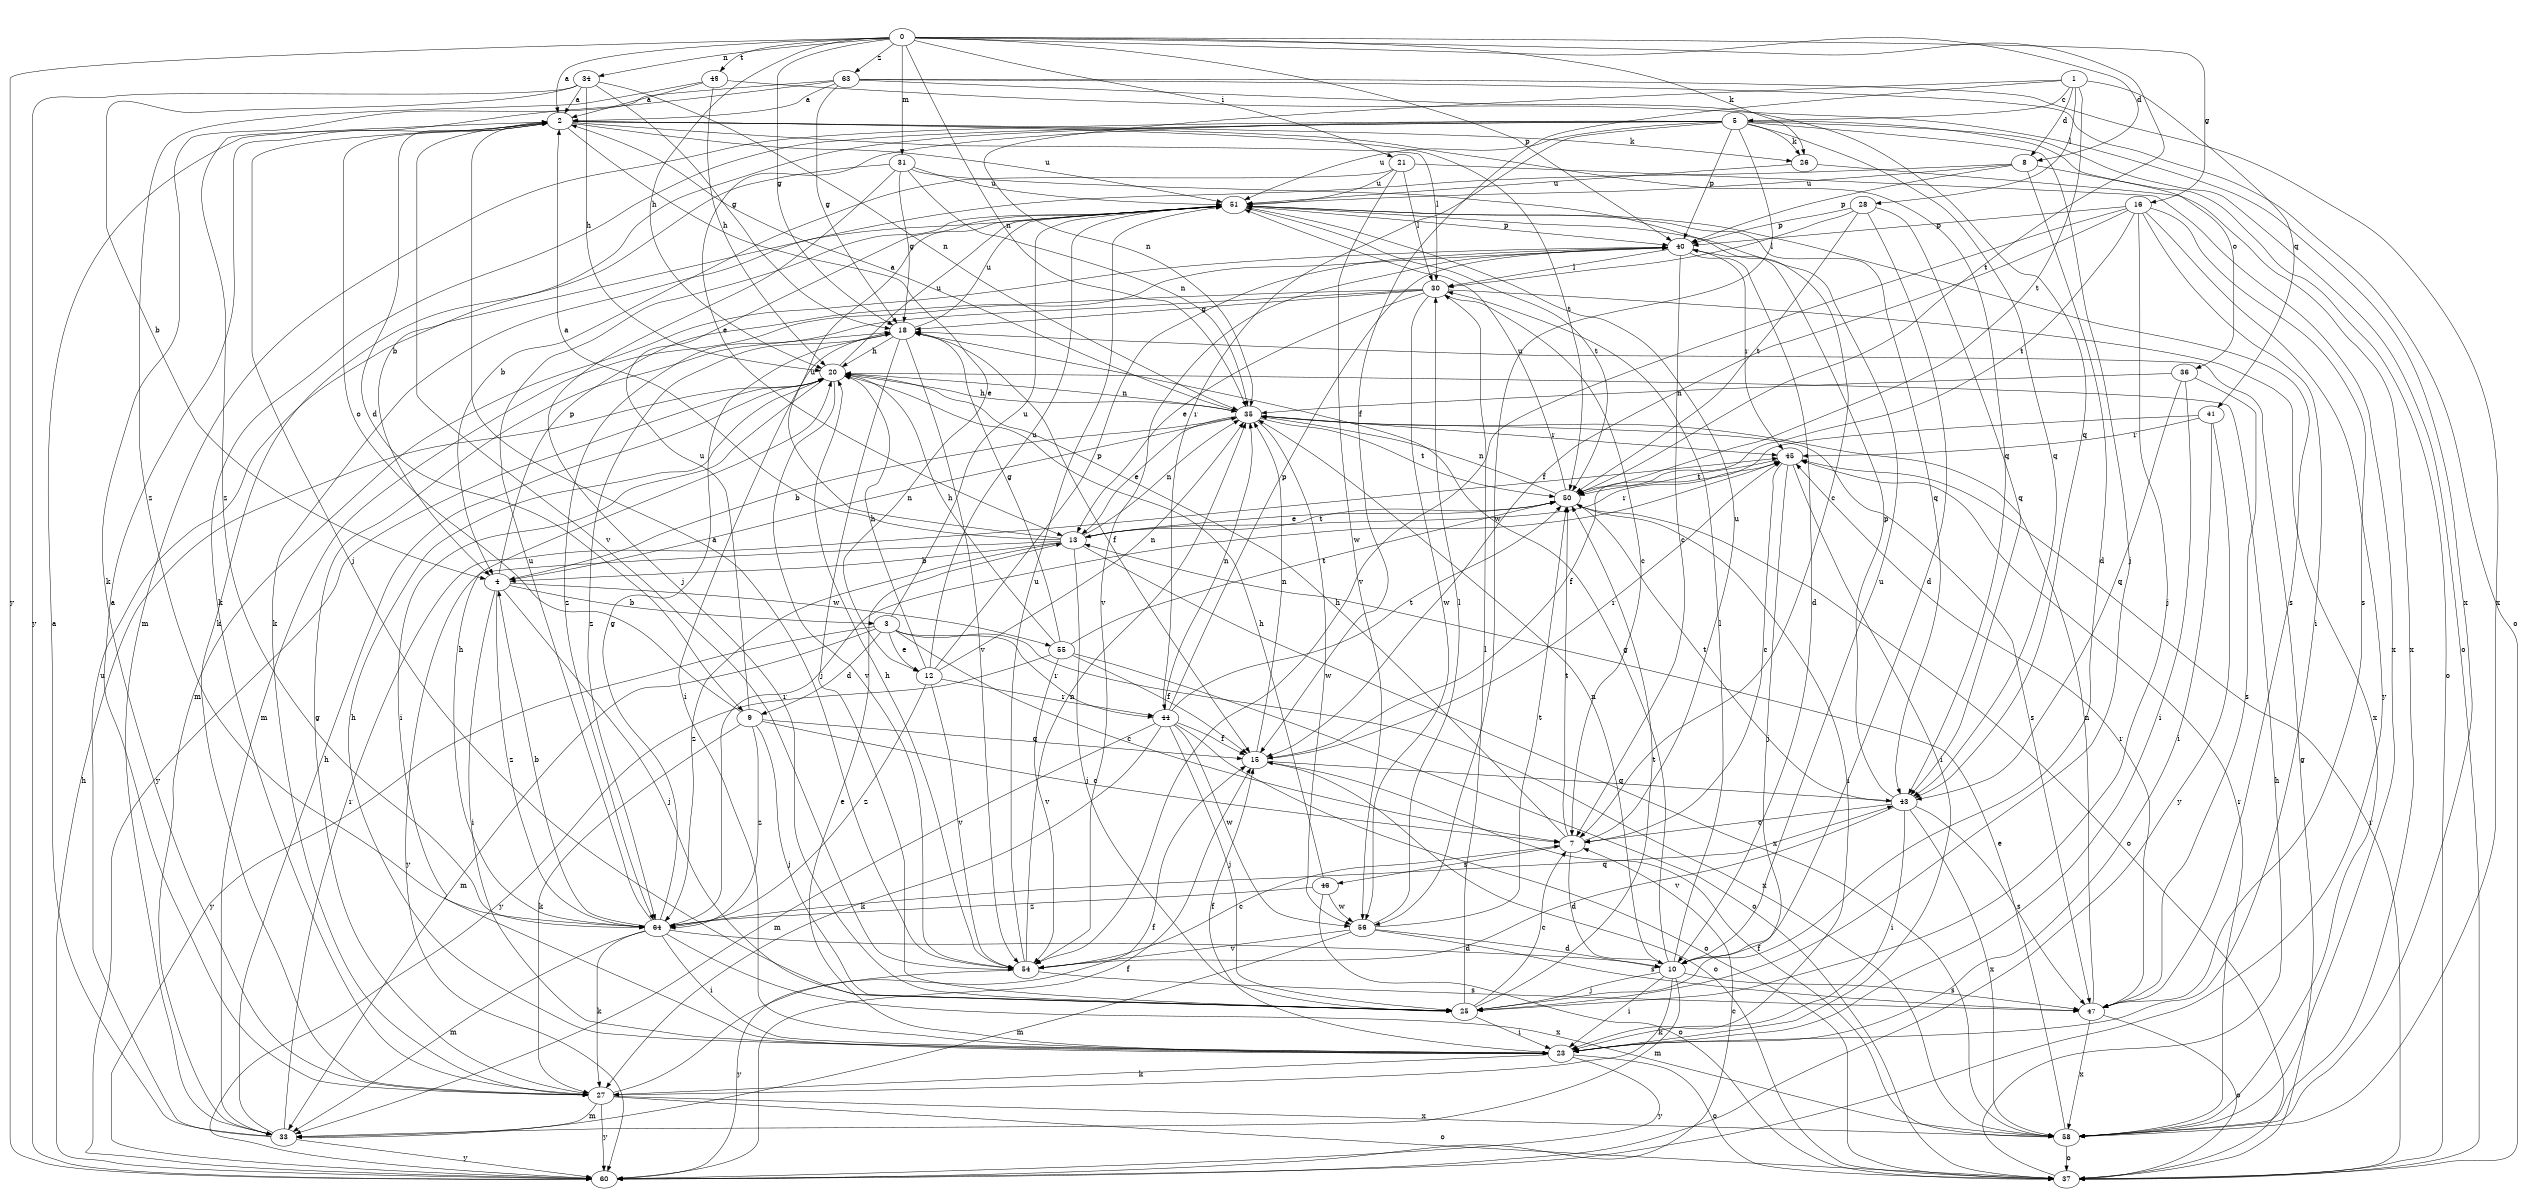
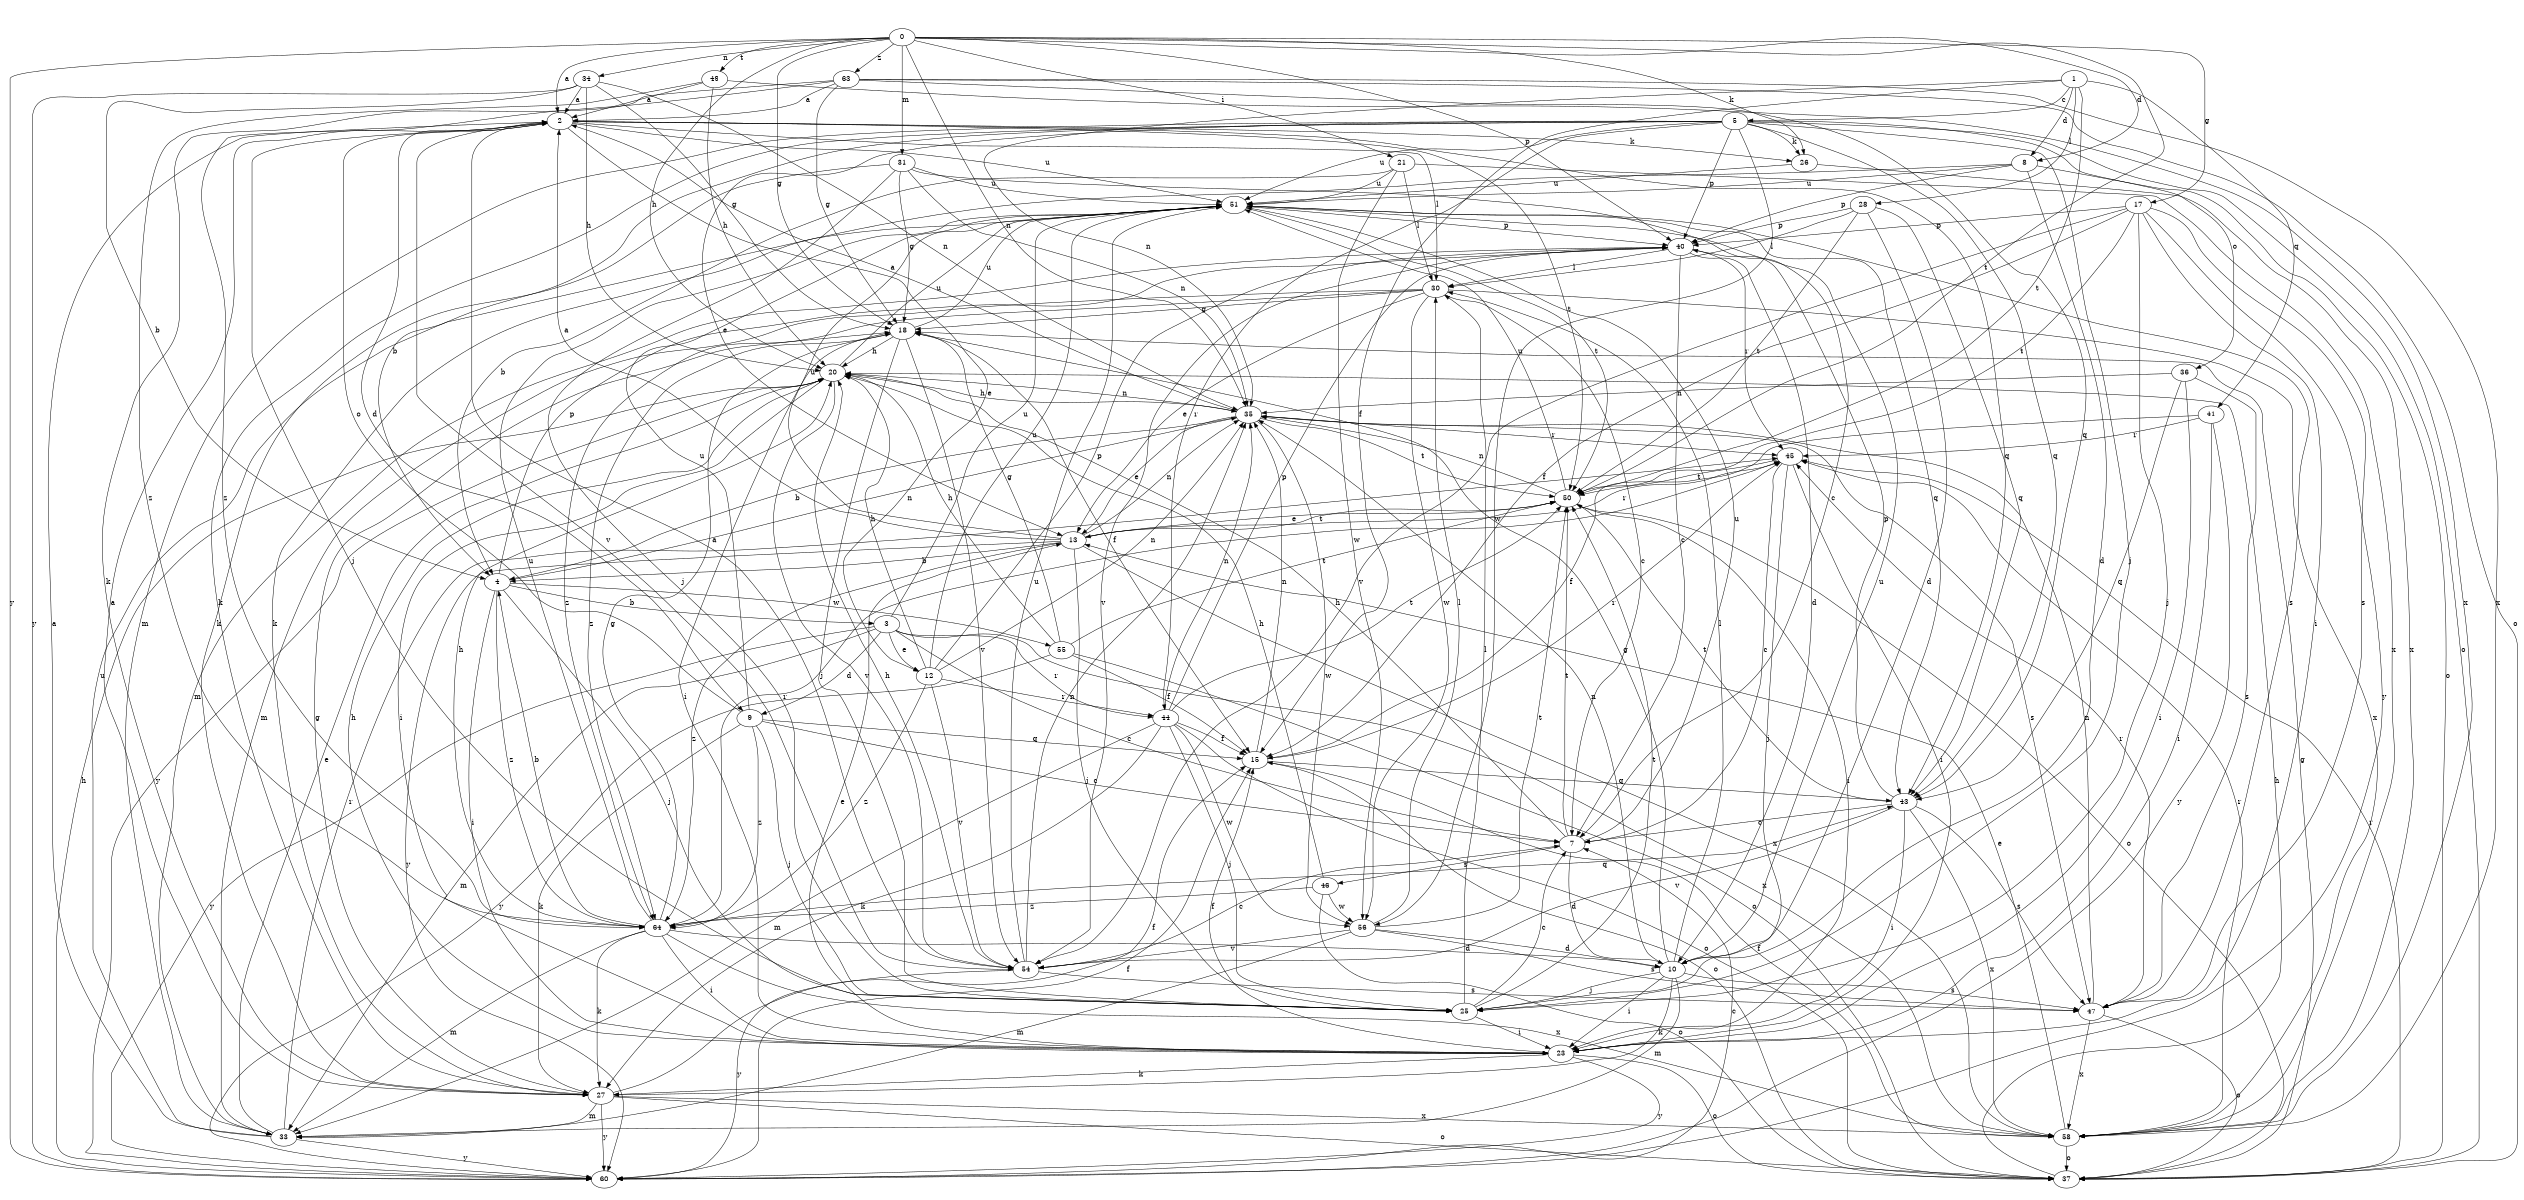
(2138, 205) -> (2138, 205)
(327, 760) -> (327, 760)
(1045, 810) -> none
